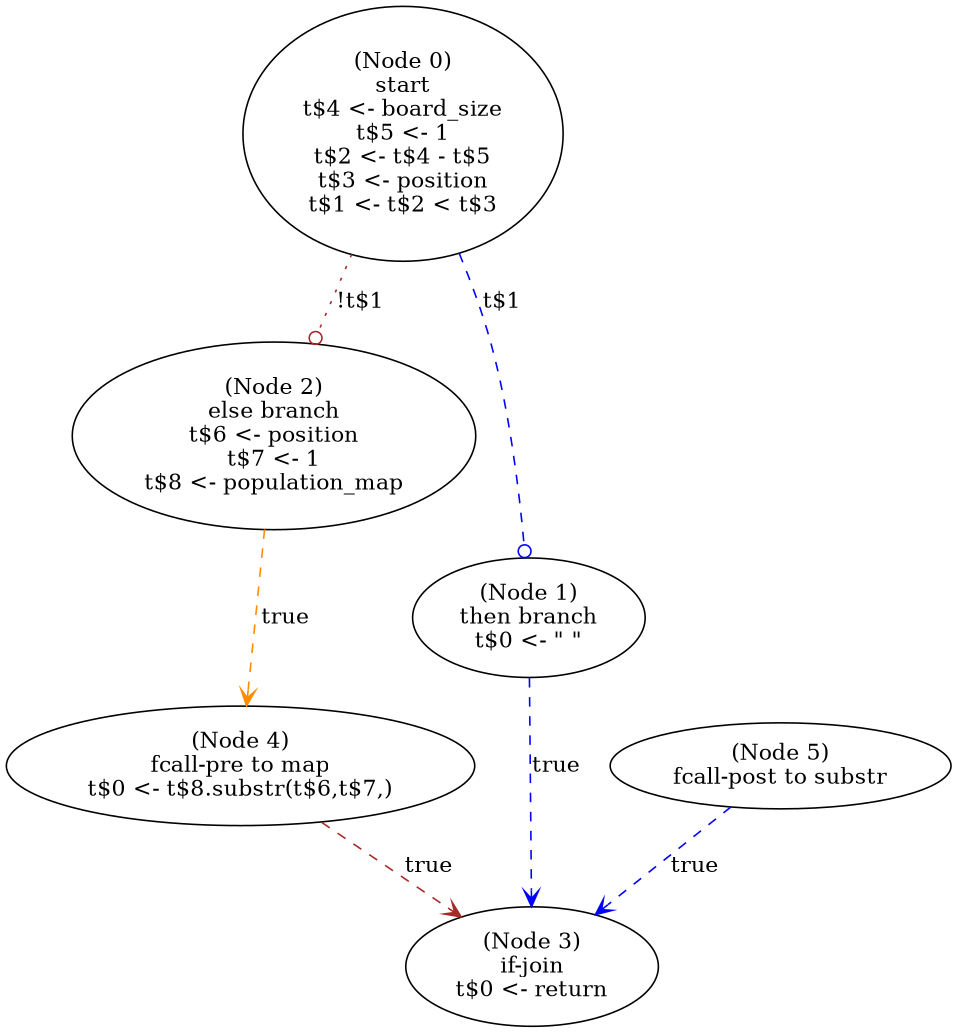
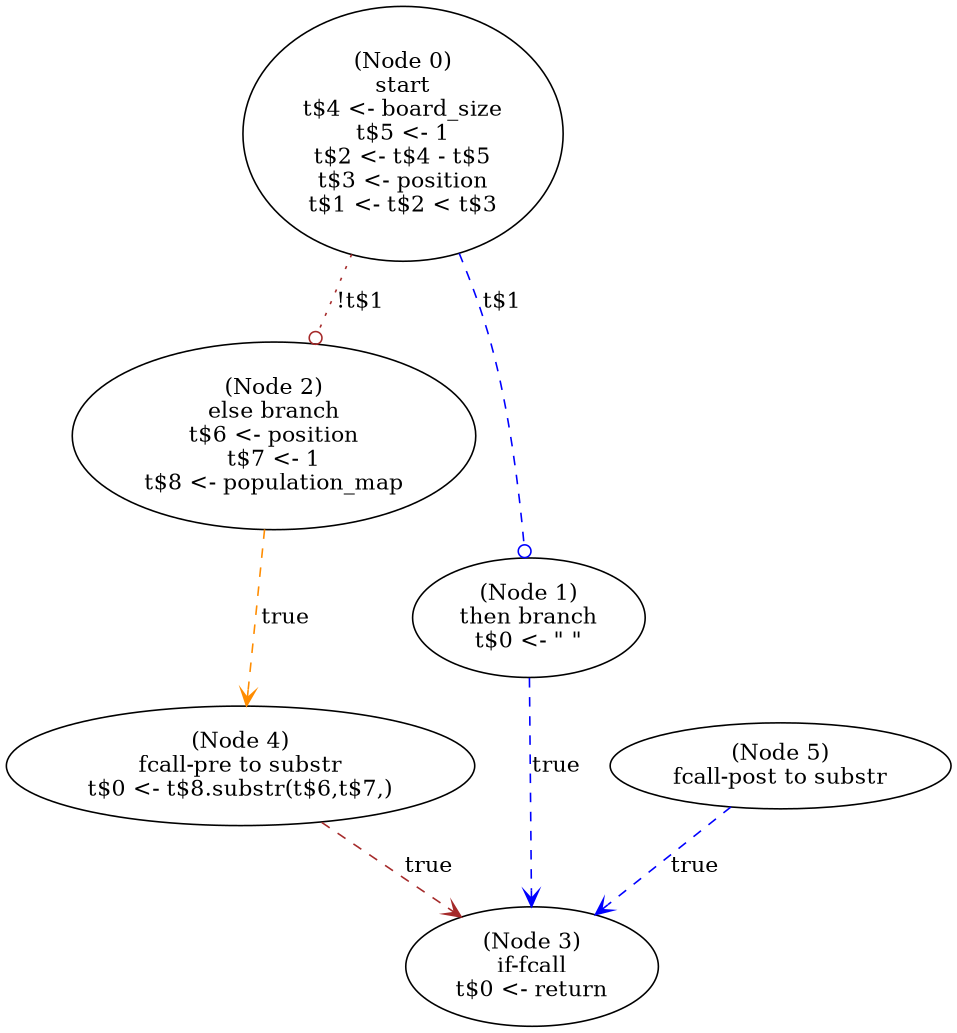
(241, 766) -> (241, 766)
(532, 967) -> (532, 967)
